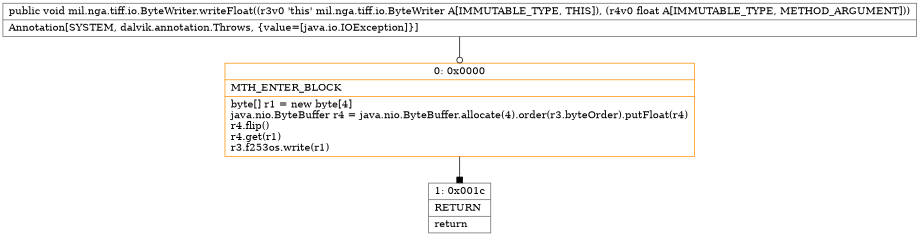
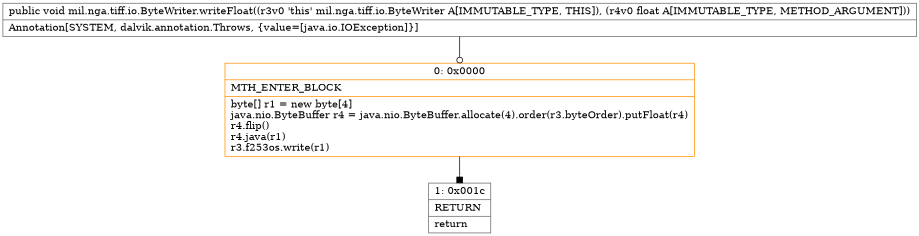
(256, 137) -> (258, 137)
